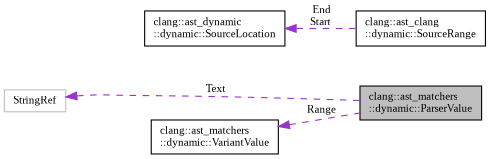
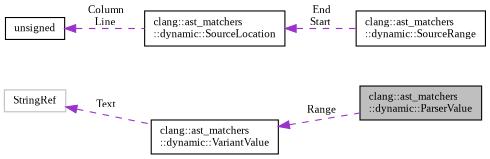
none -> (35, 28)
(215, 28) -> (215, 28)
(421, 28) -> (421, 28)
(218, 97) -> (114, 117)
